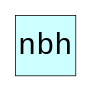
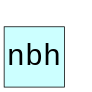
(45, 45) -> (34, 57)
